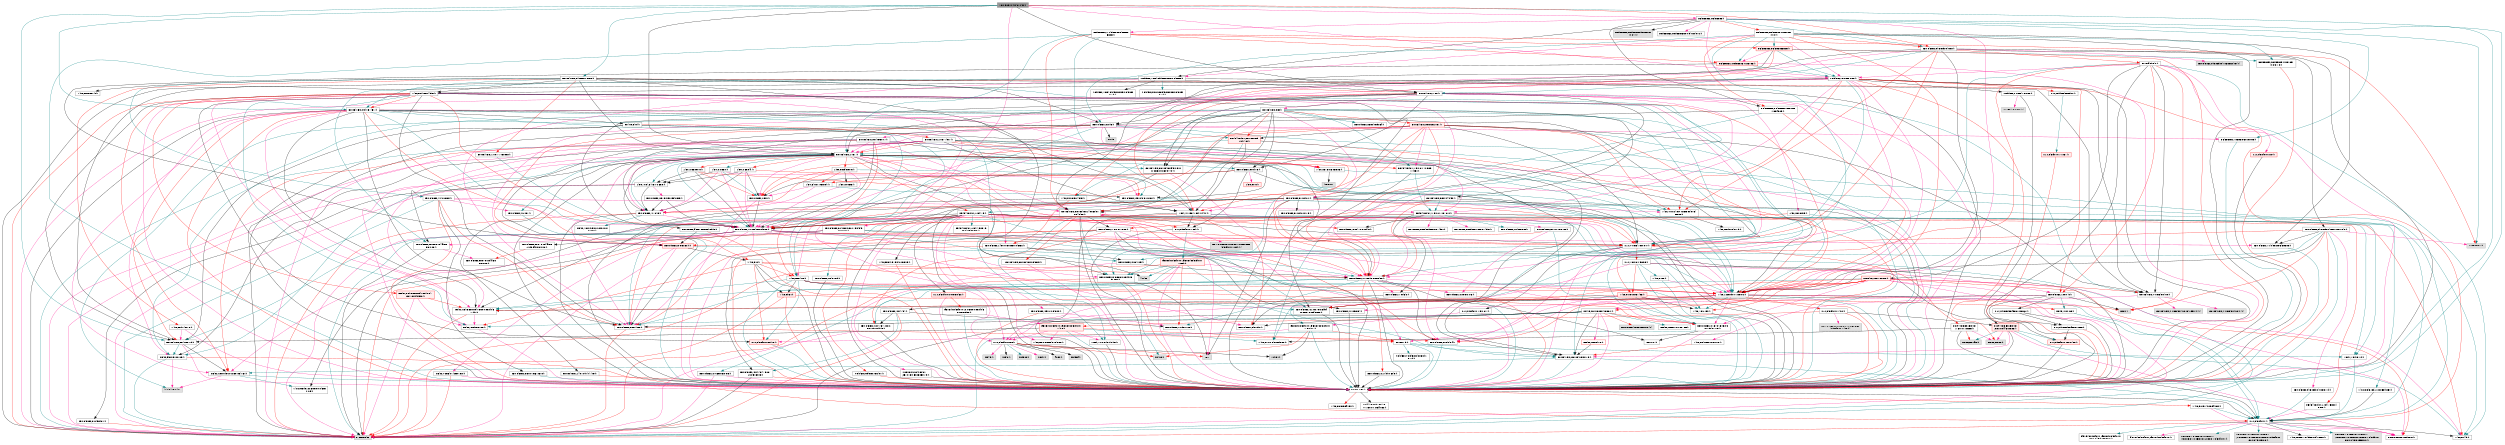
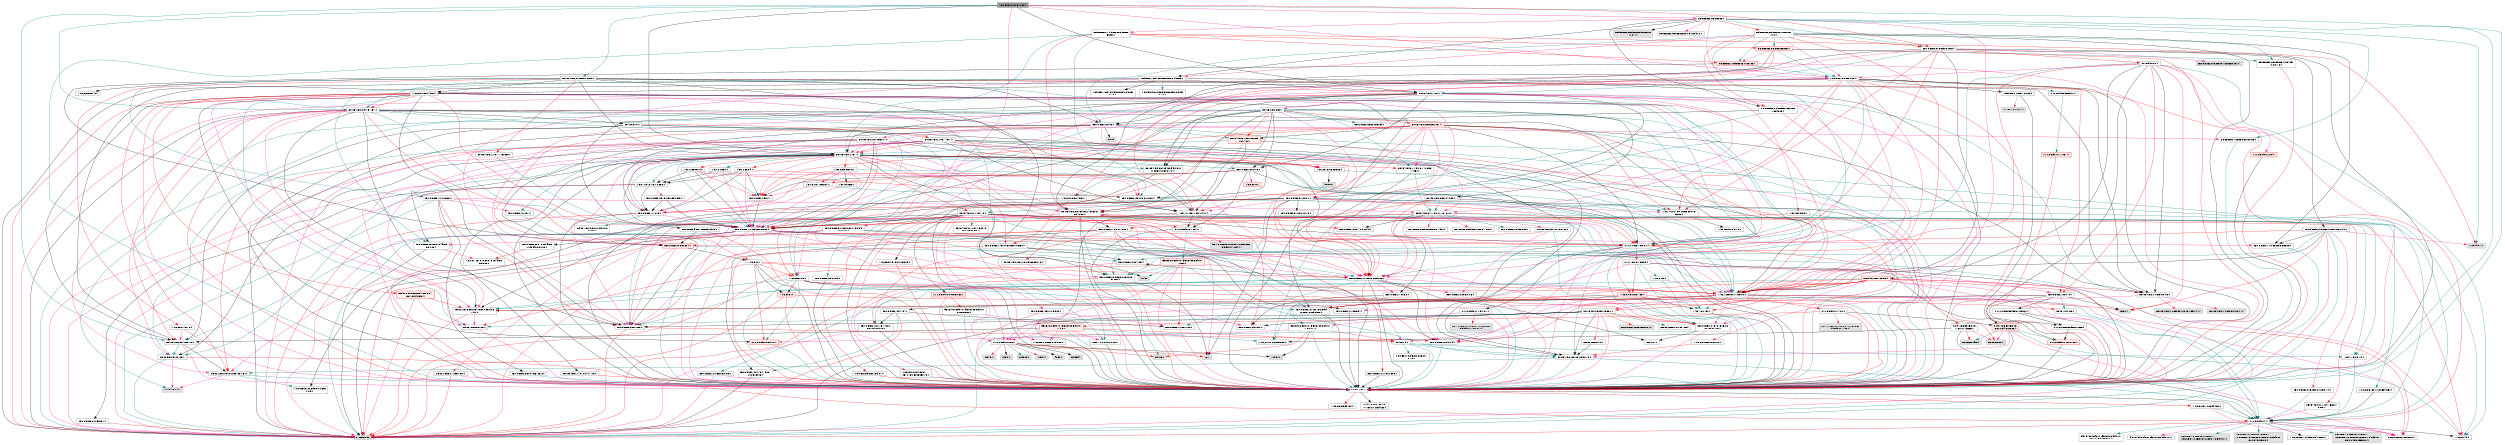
(1955, 84) -> (1955, 84)
(484, 262) -> (484, 262)
(1024, 262) -> (1024, 262)
(1239, 272) -> (1238, 272)
(964, 311) -> (964, 311)
none -> (1471, 327)
(1594, 342) -> (1594, 342)
